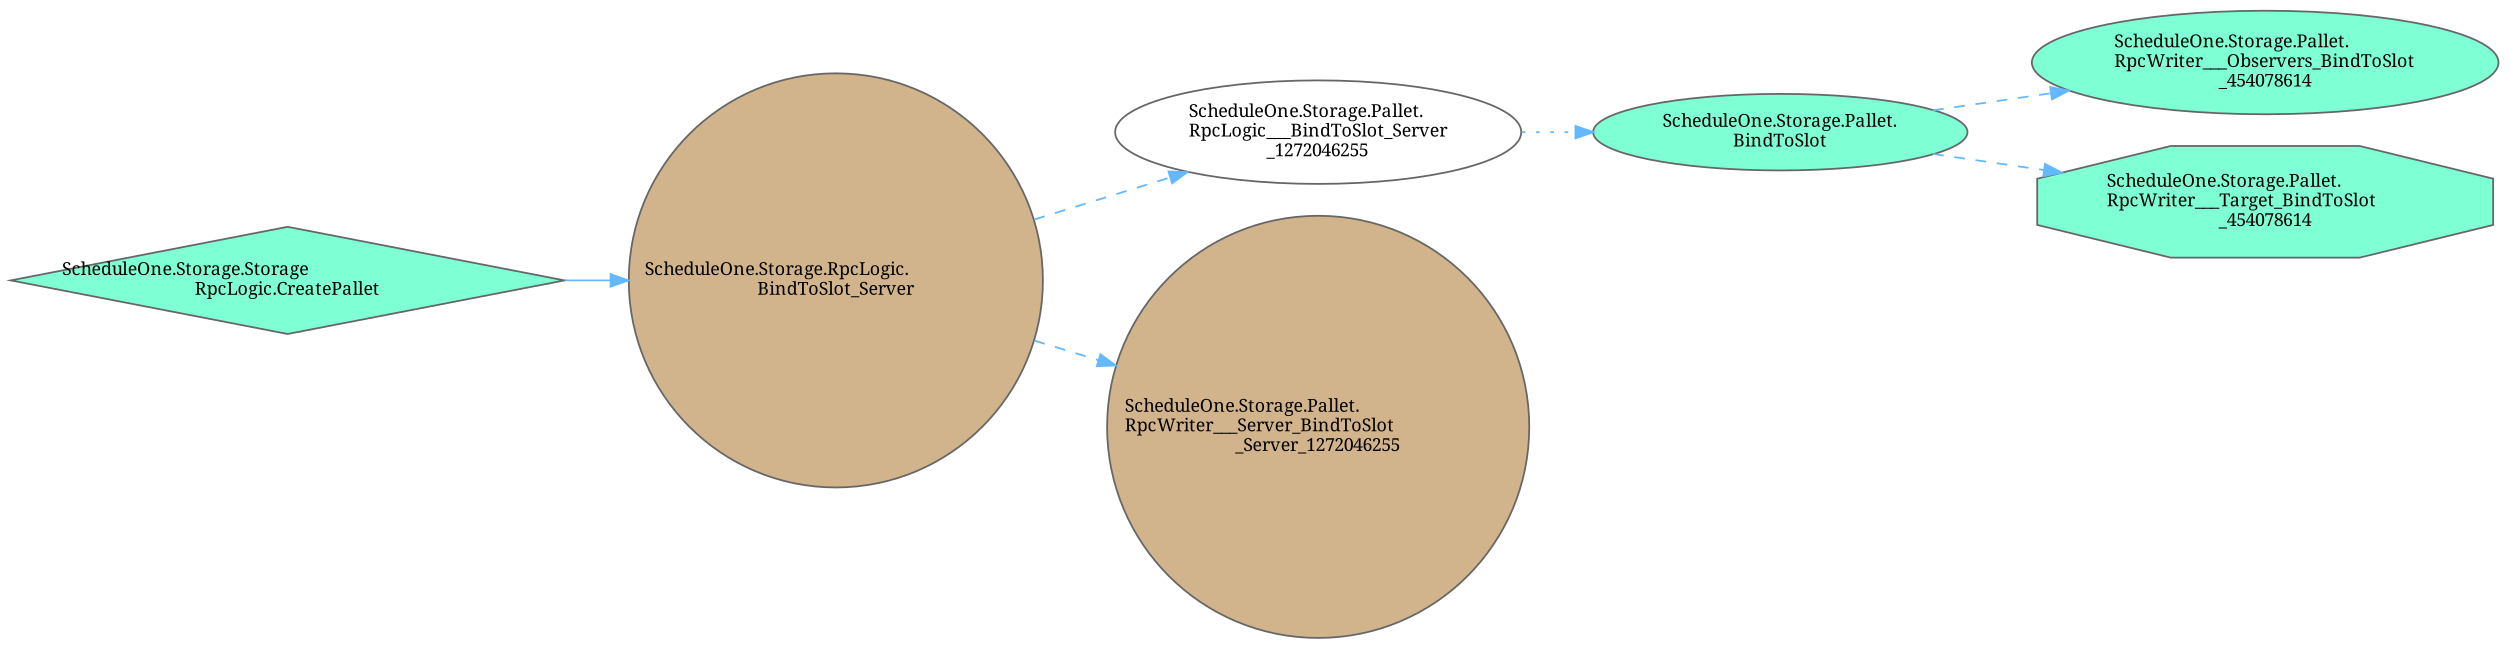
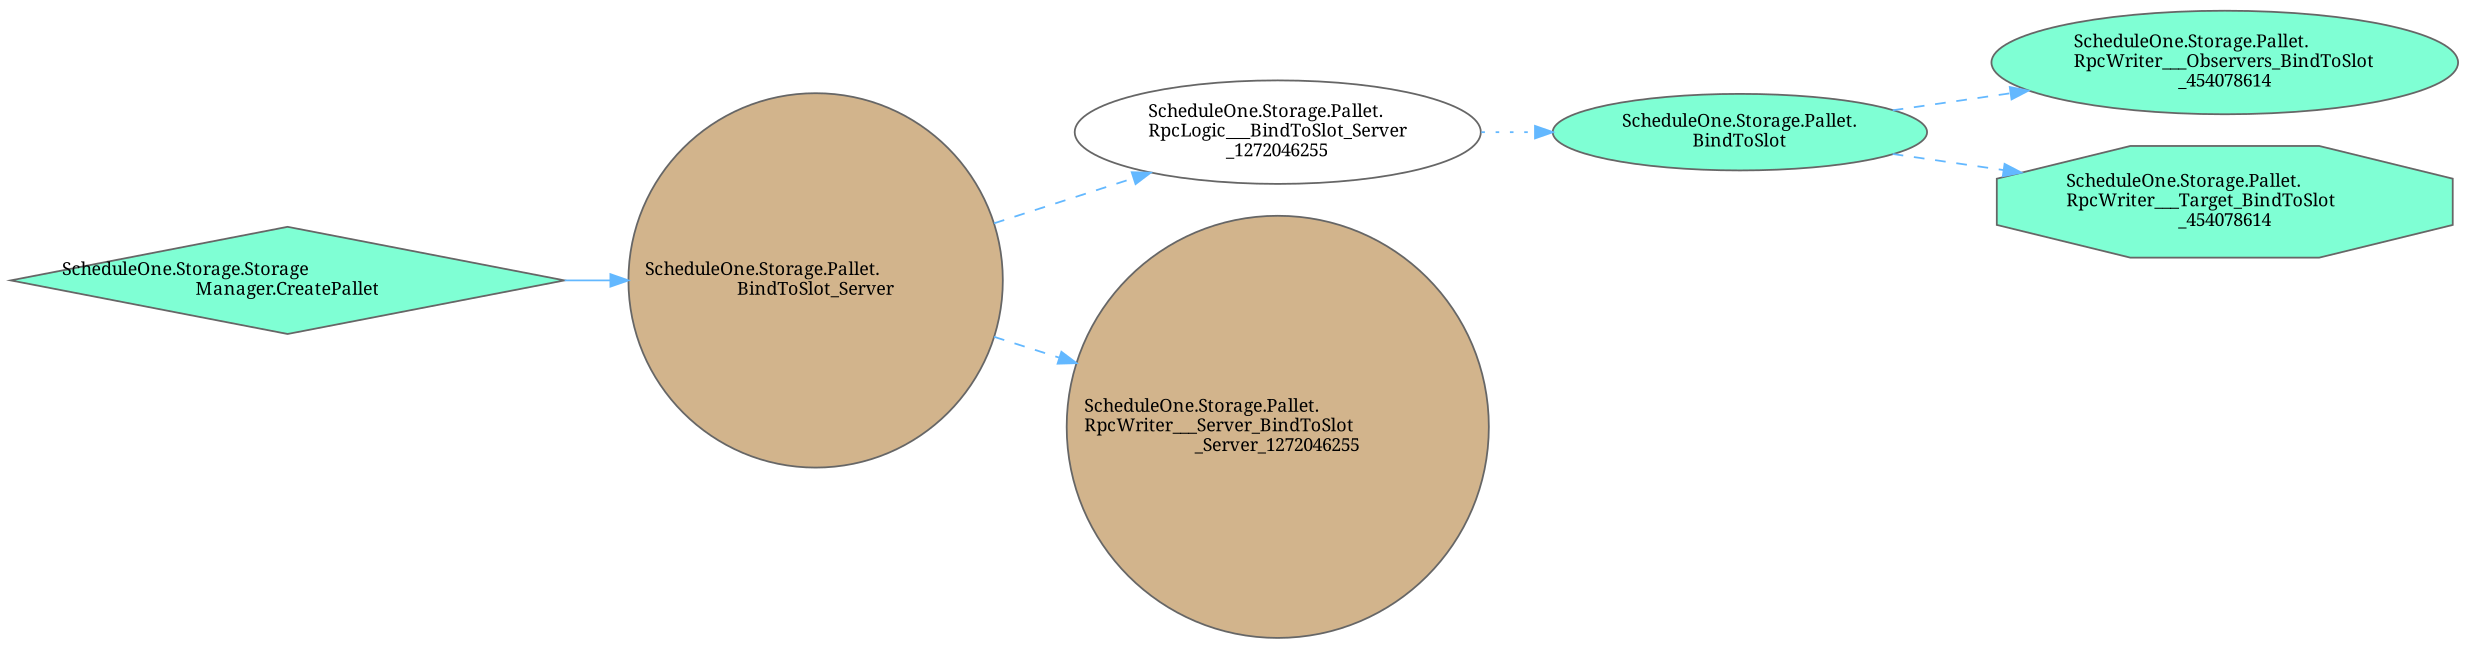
(288, 280) -> (288, 280)
(836, 280) -> (816, 280)
